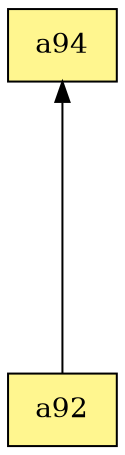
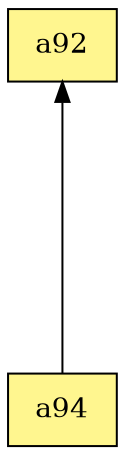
(62, 238) -> (62, 238)
